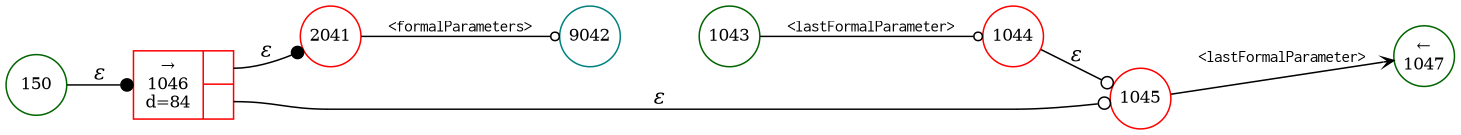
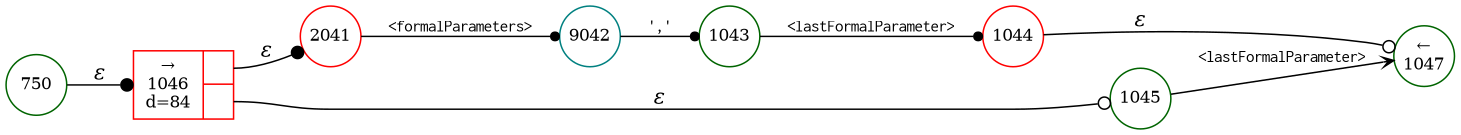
(456, 36) -> (456, 36)
none -> (655, 36)
(867, 36) -> (867, 36)
(1071, 65) -> (1213, 32)
(36, 85) -> (36, 85)
(1141, 99) -> (1141, 99)
